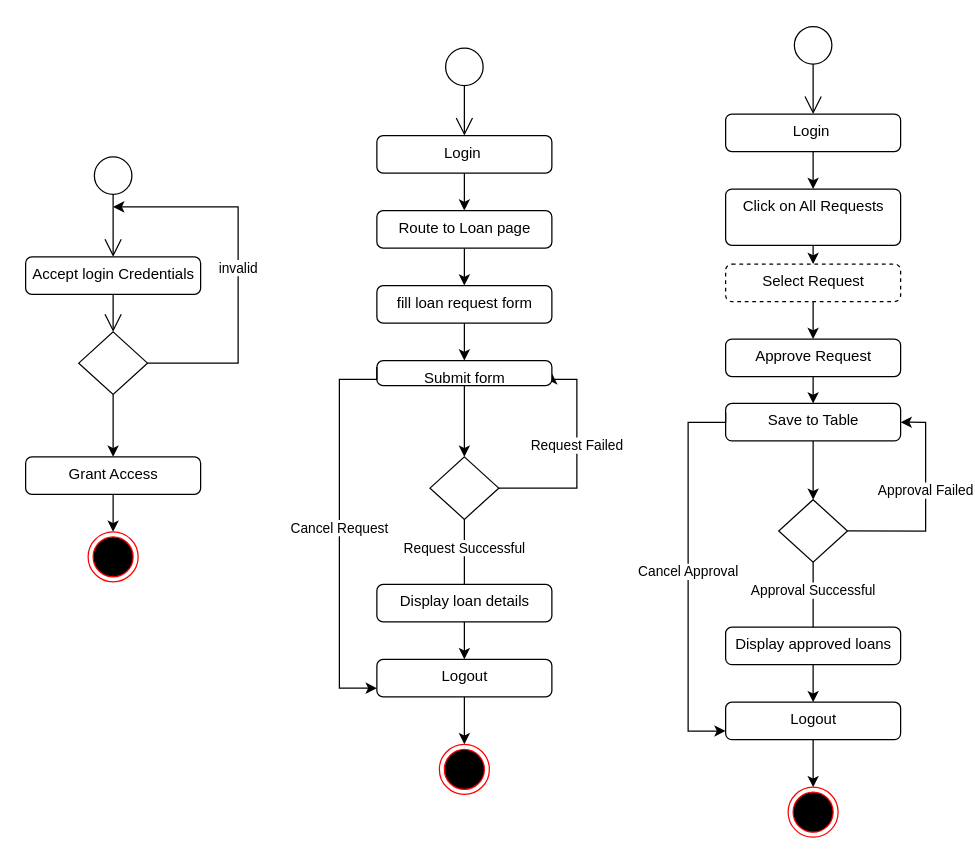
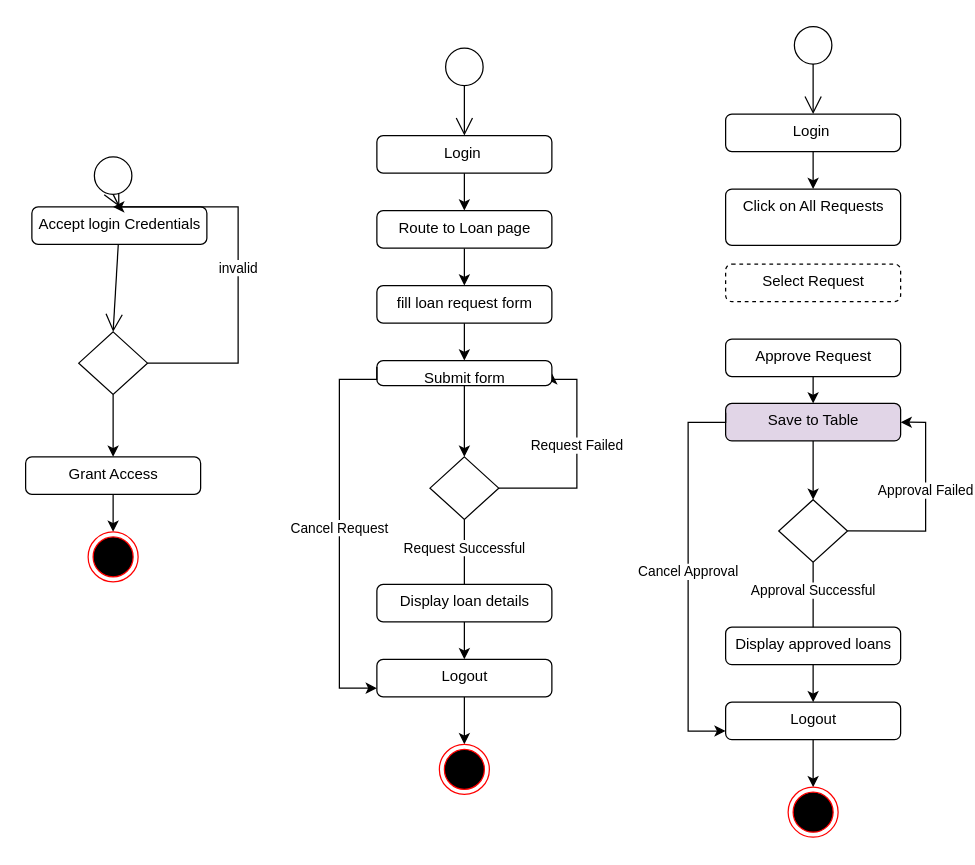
(813, 251) -> none
(113, 276) -> (119, 226)
(813, 316) -> none
(813, 422) -> (813, 422)
